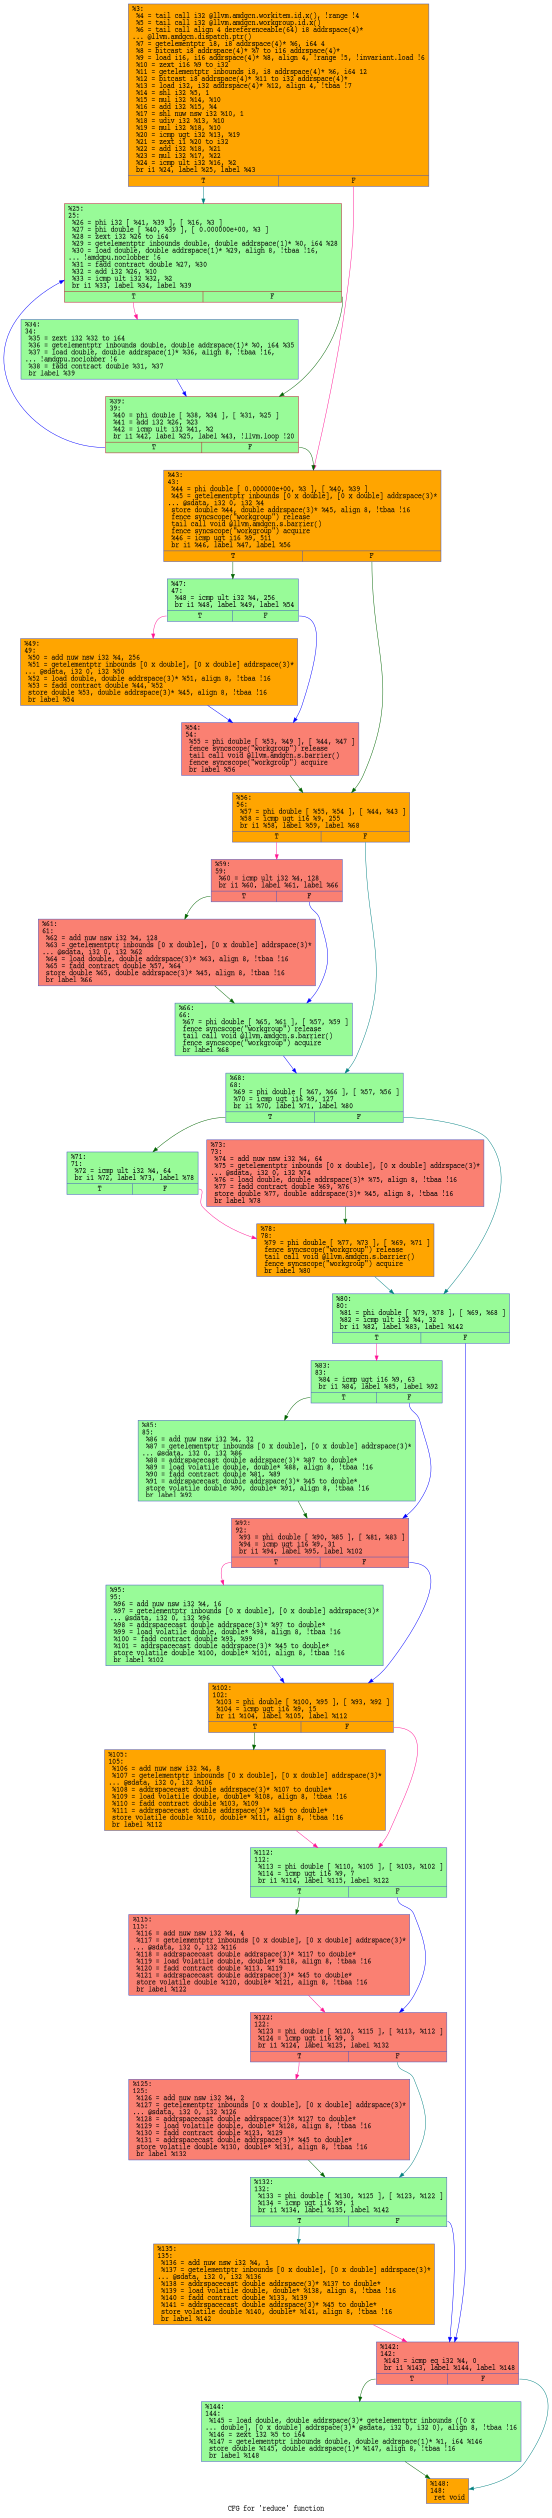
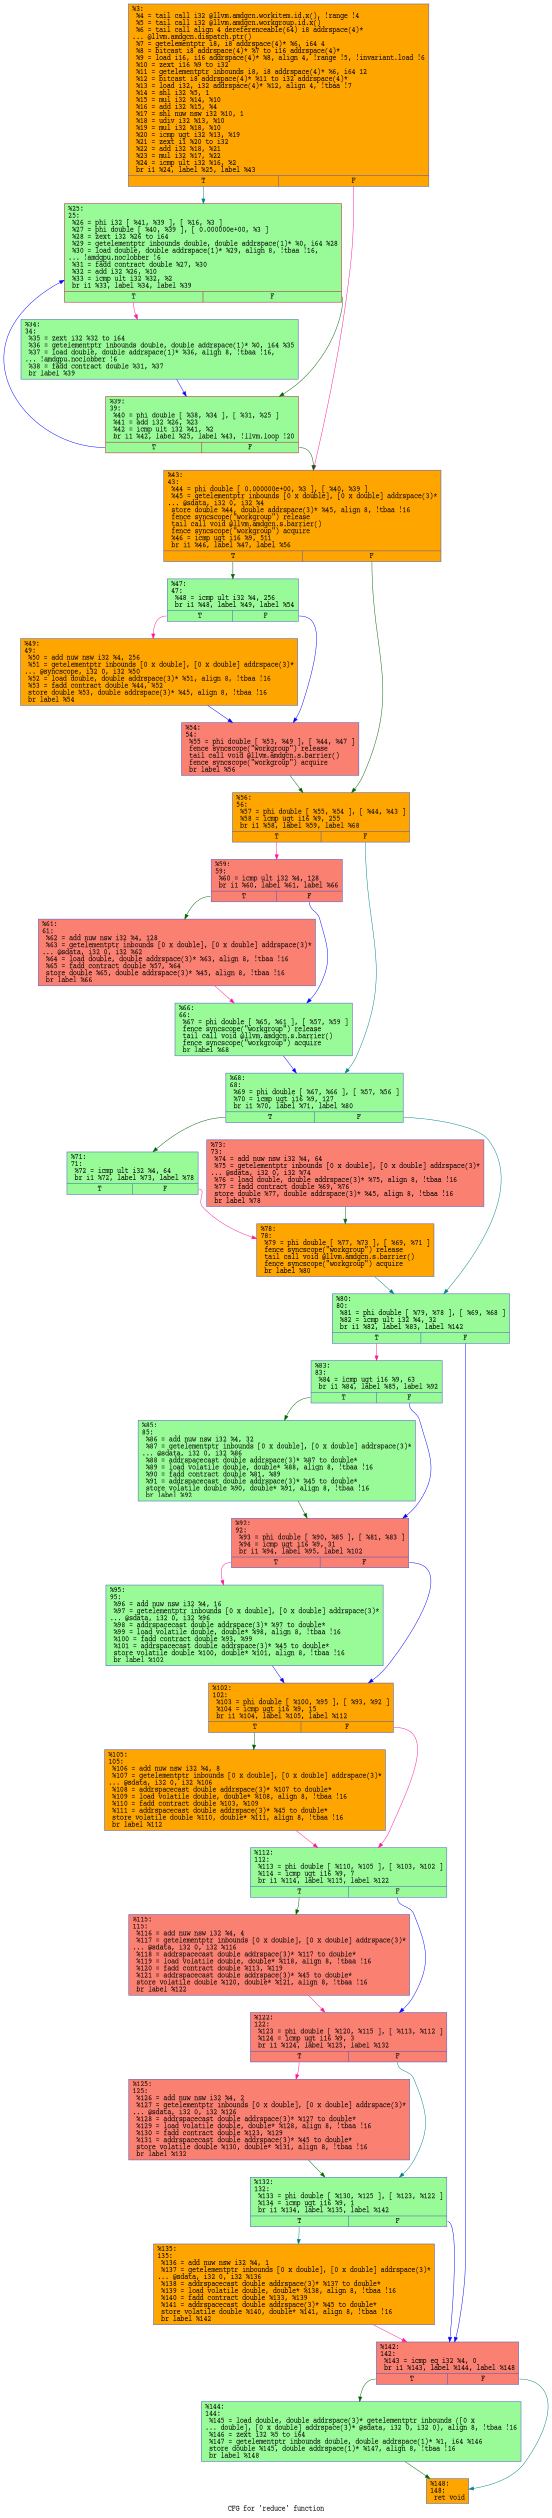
(74, 672) -> (82, 672)
(223, 993) -> (223, 993)
